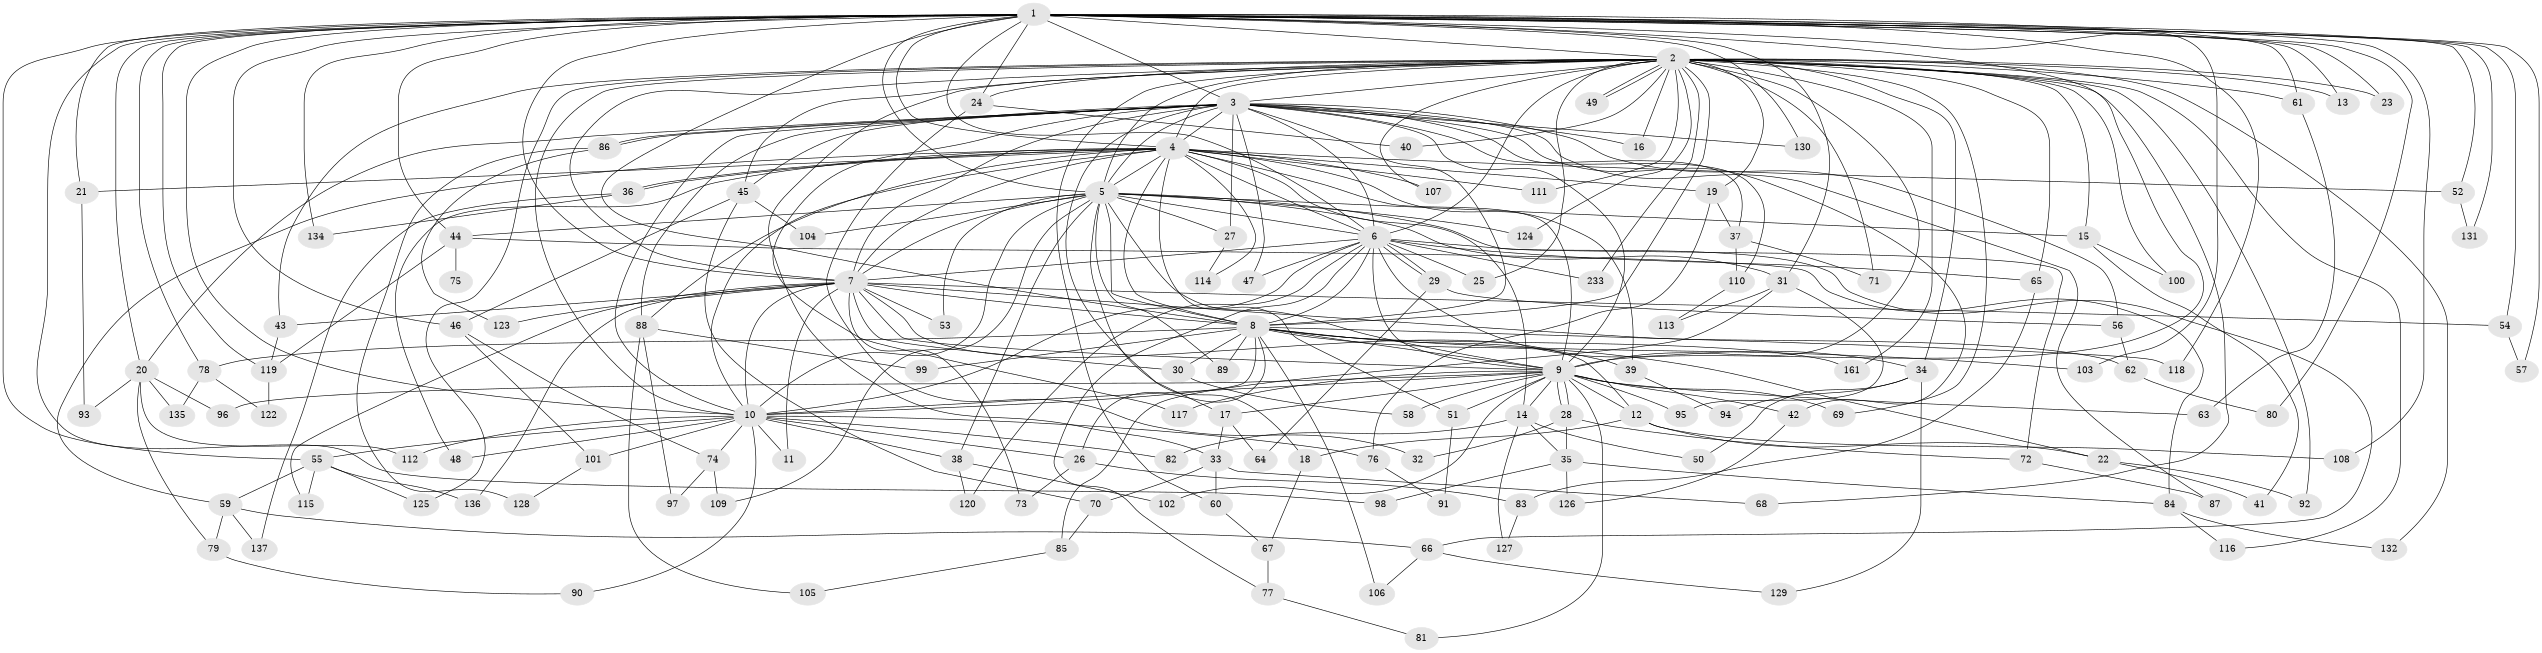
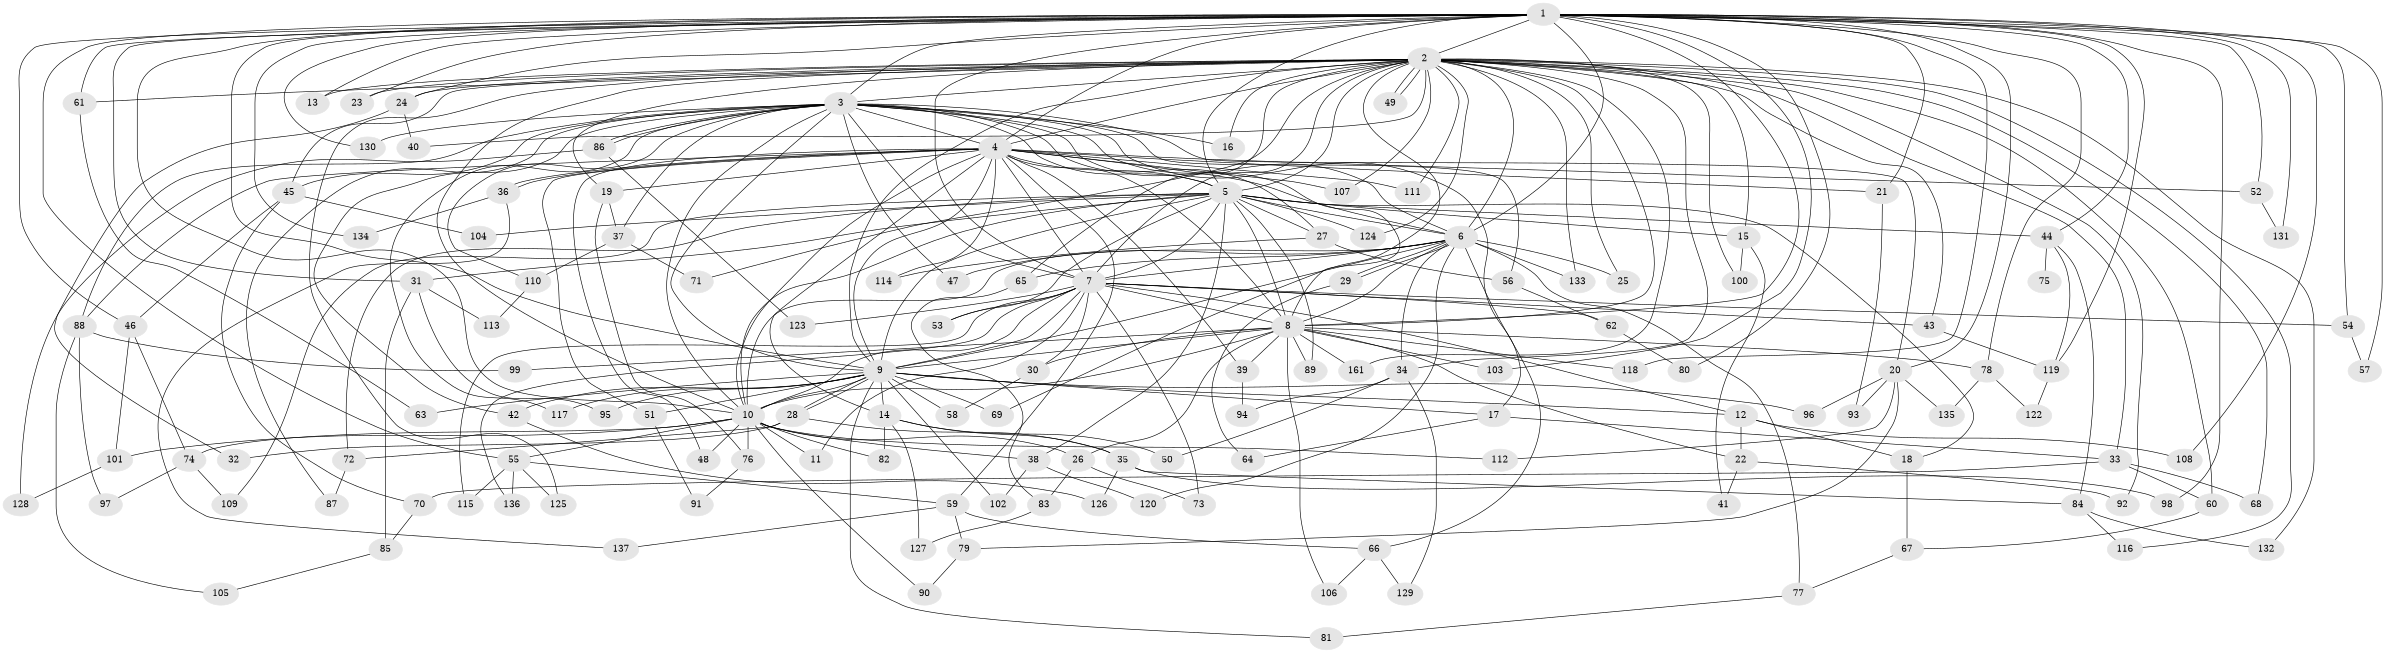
(1596, 282) -> (1577, 282)
(1773, 314) -> (1412, 266)
